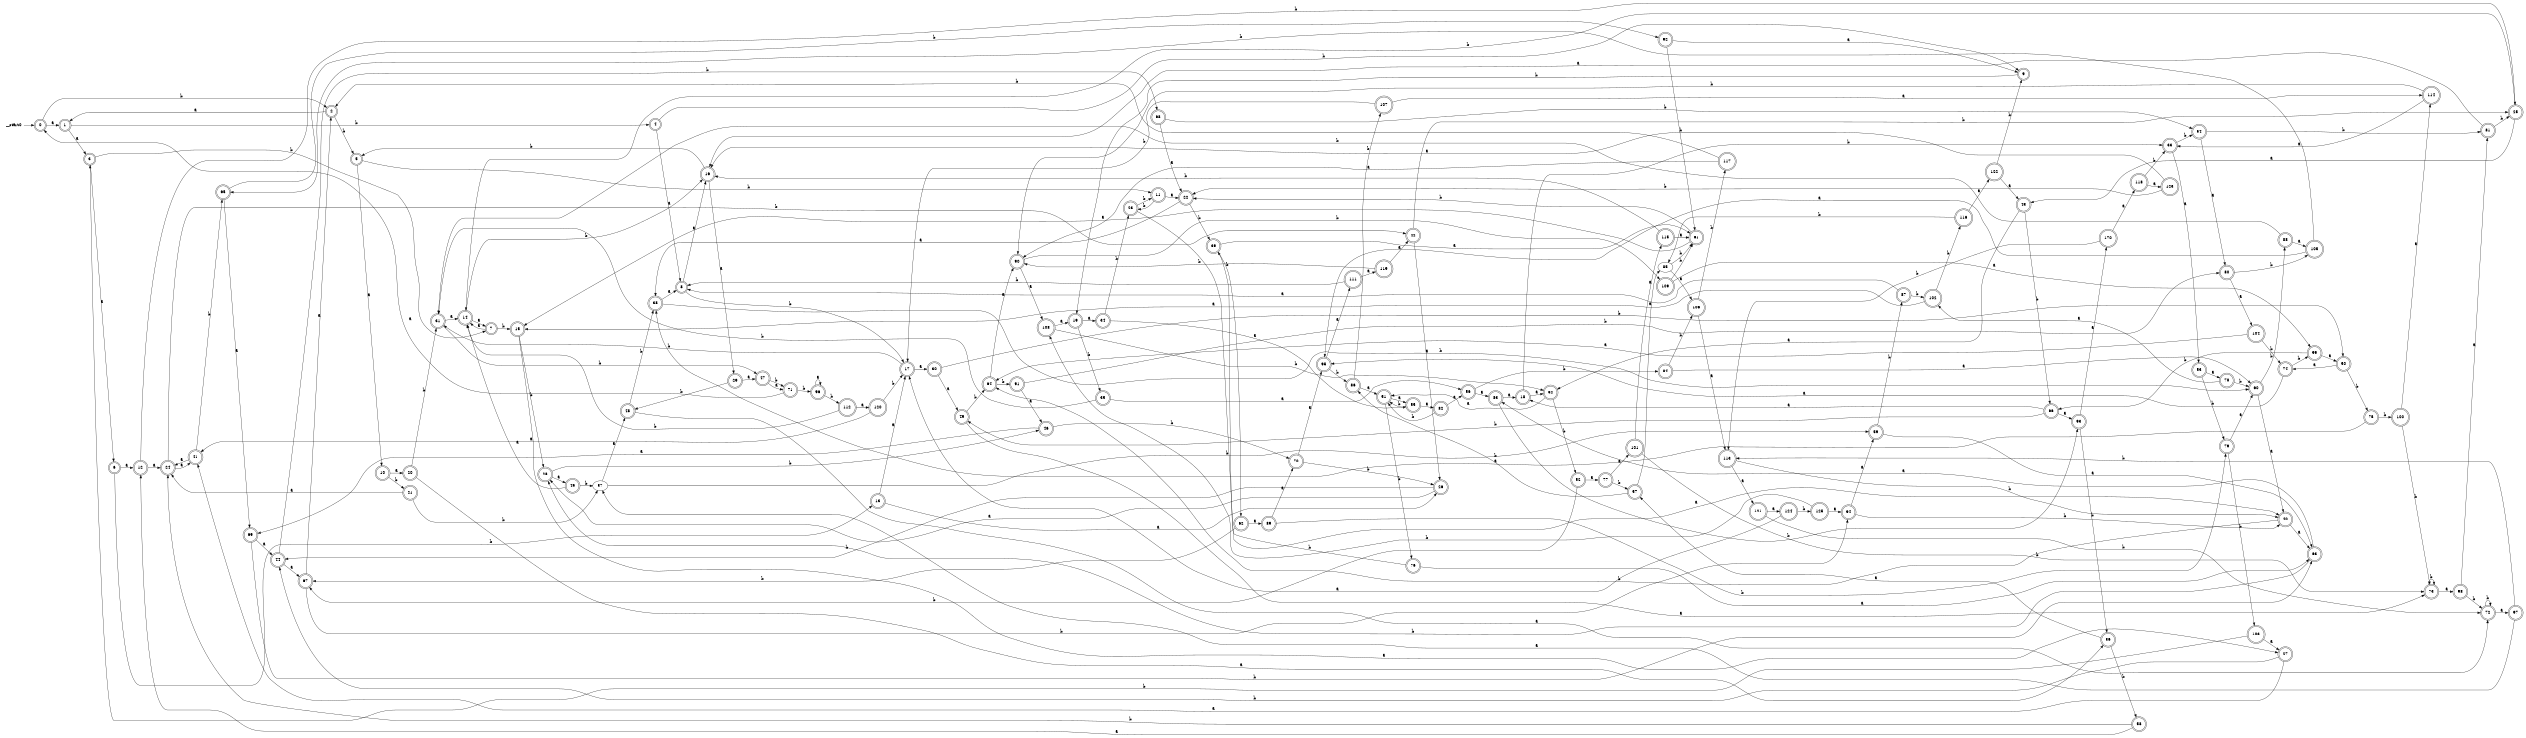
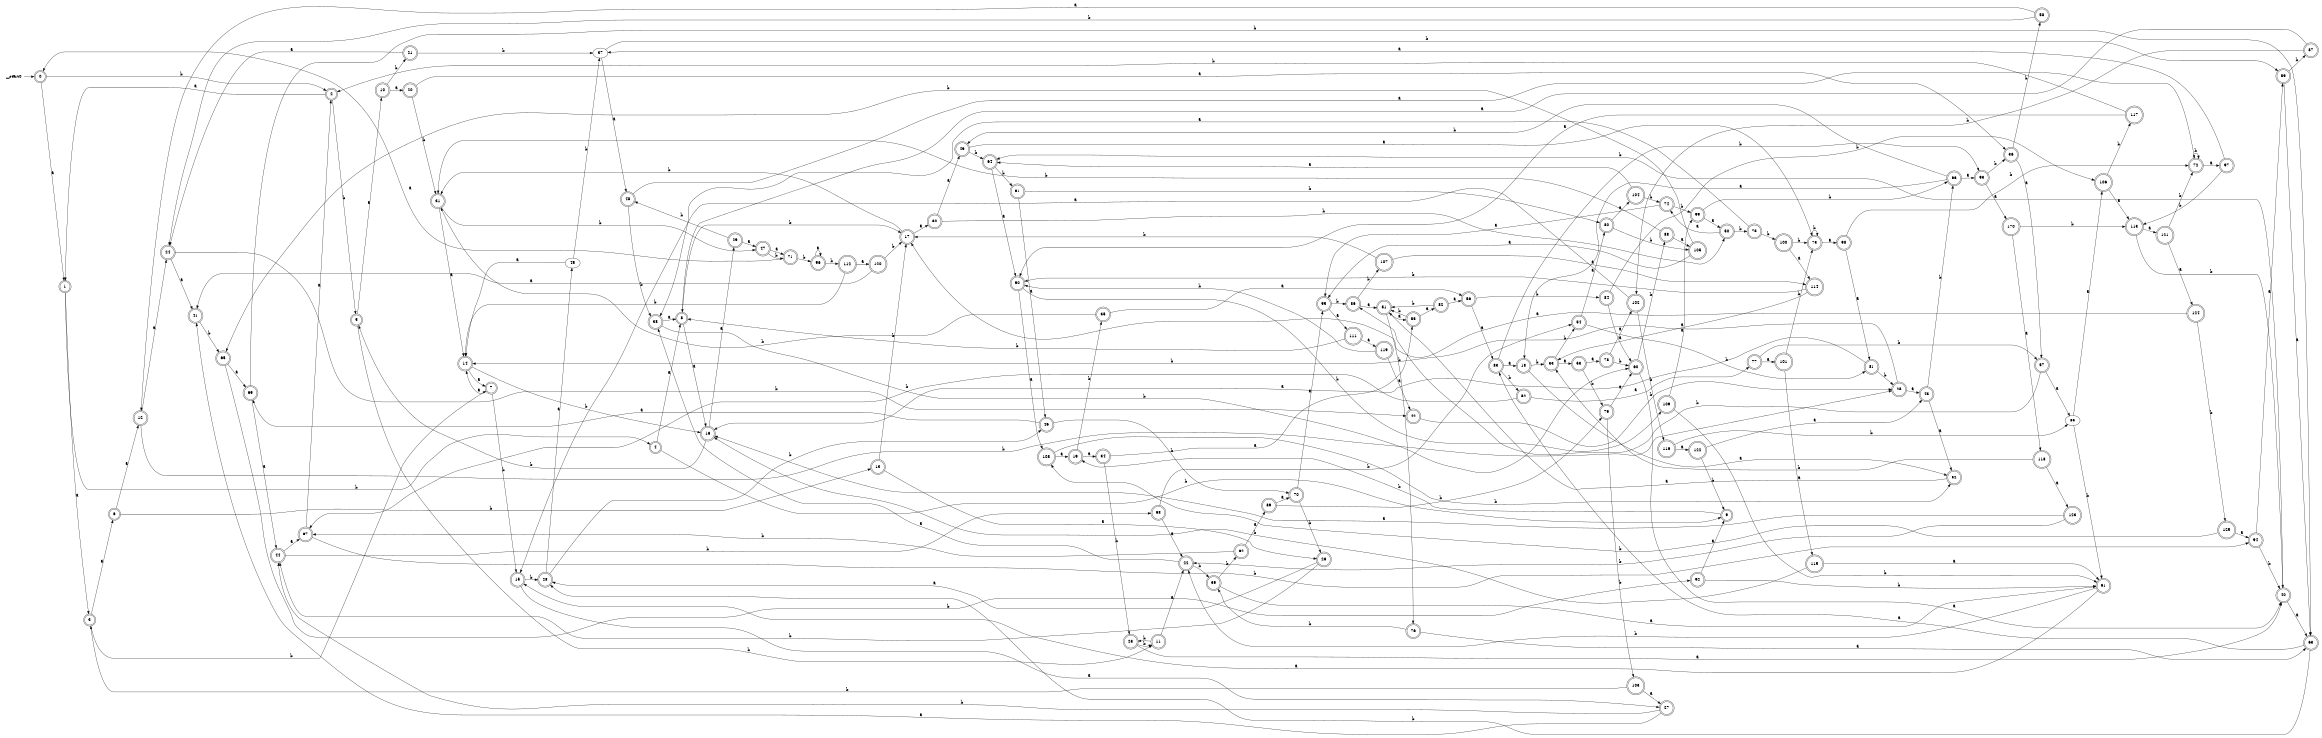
(1428, 366) -> none
(893, 425) -> (893, 336)
(1564, 435) -> (1509, 380)
(183, 462) -> none
(573, 486) -> (573, 263)
